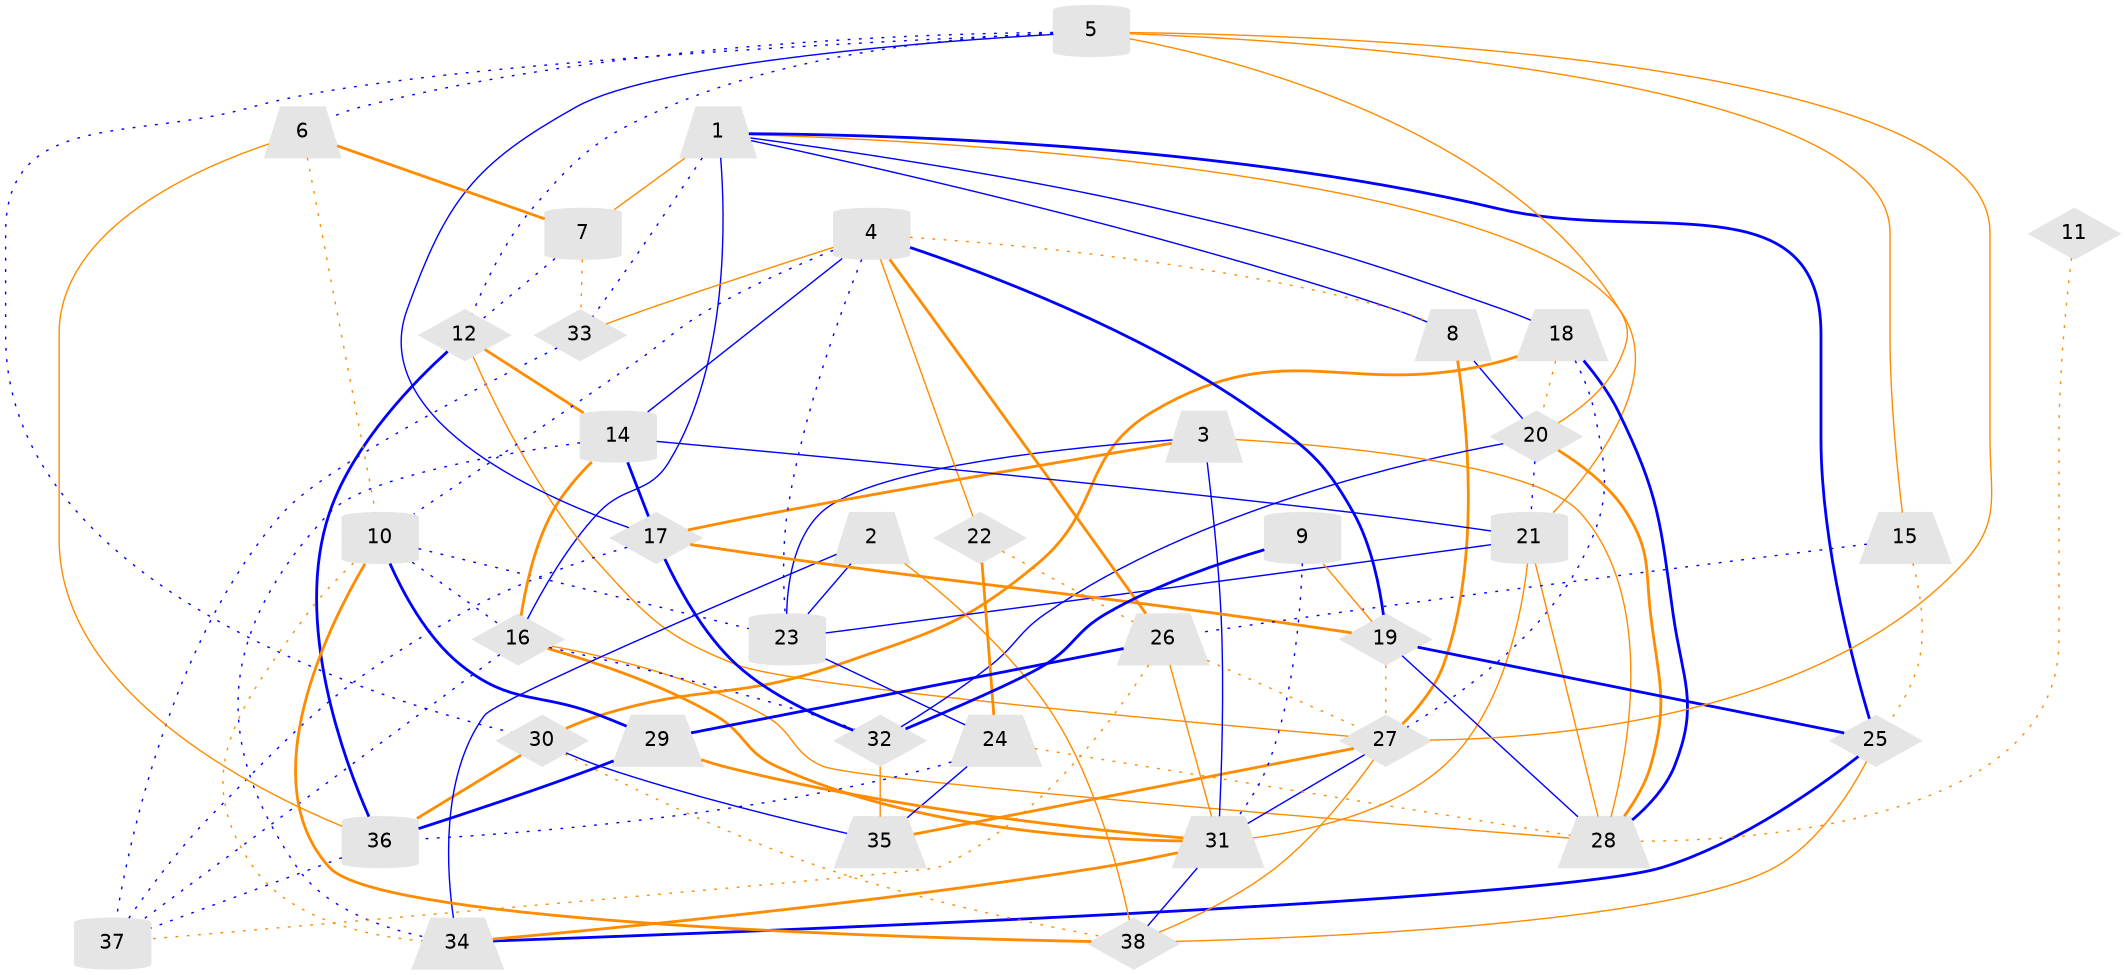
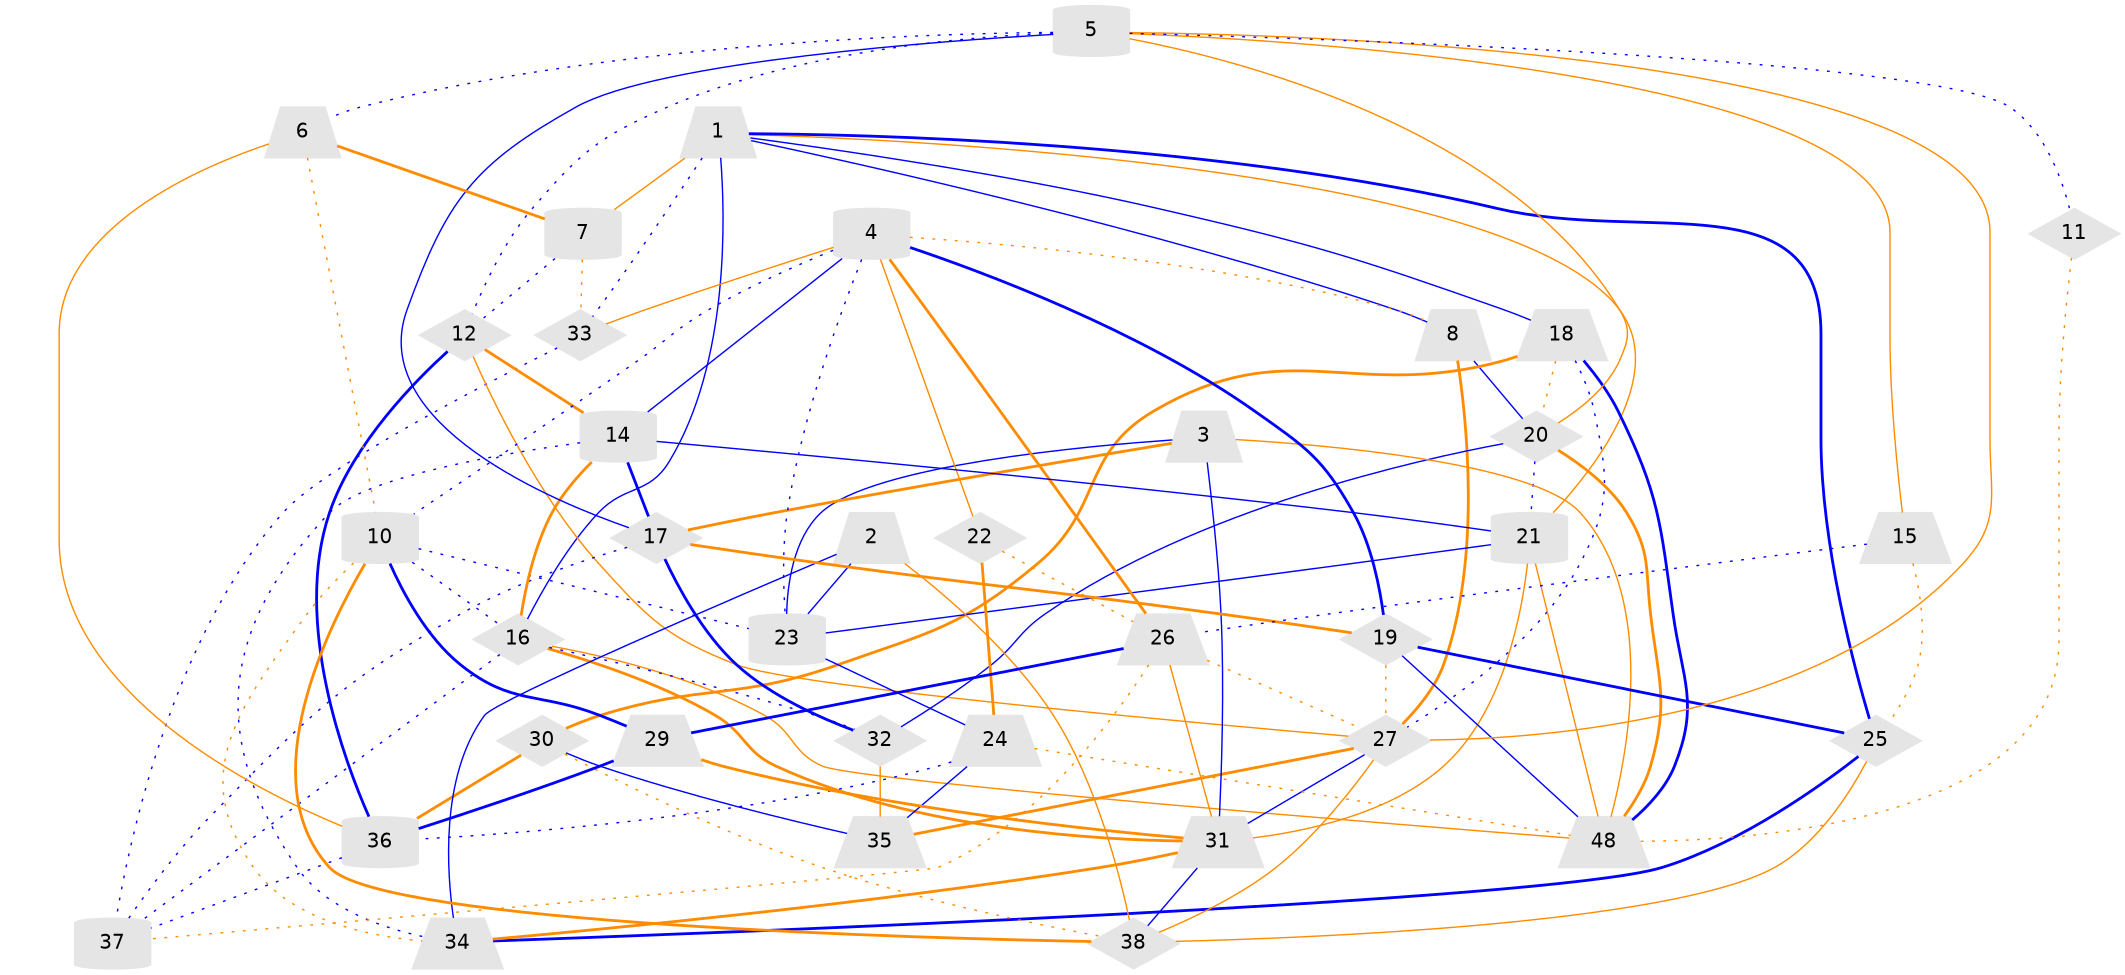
(108, 132) -> (1633, 55)
(1303, 538) -> none
(1604, 842) -> (1604, 842)
